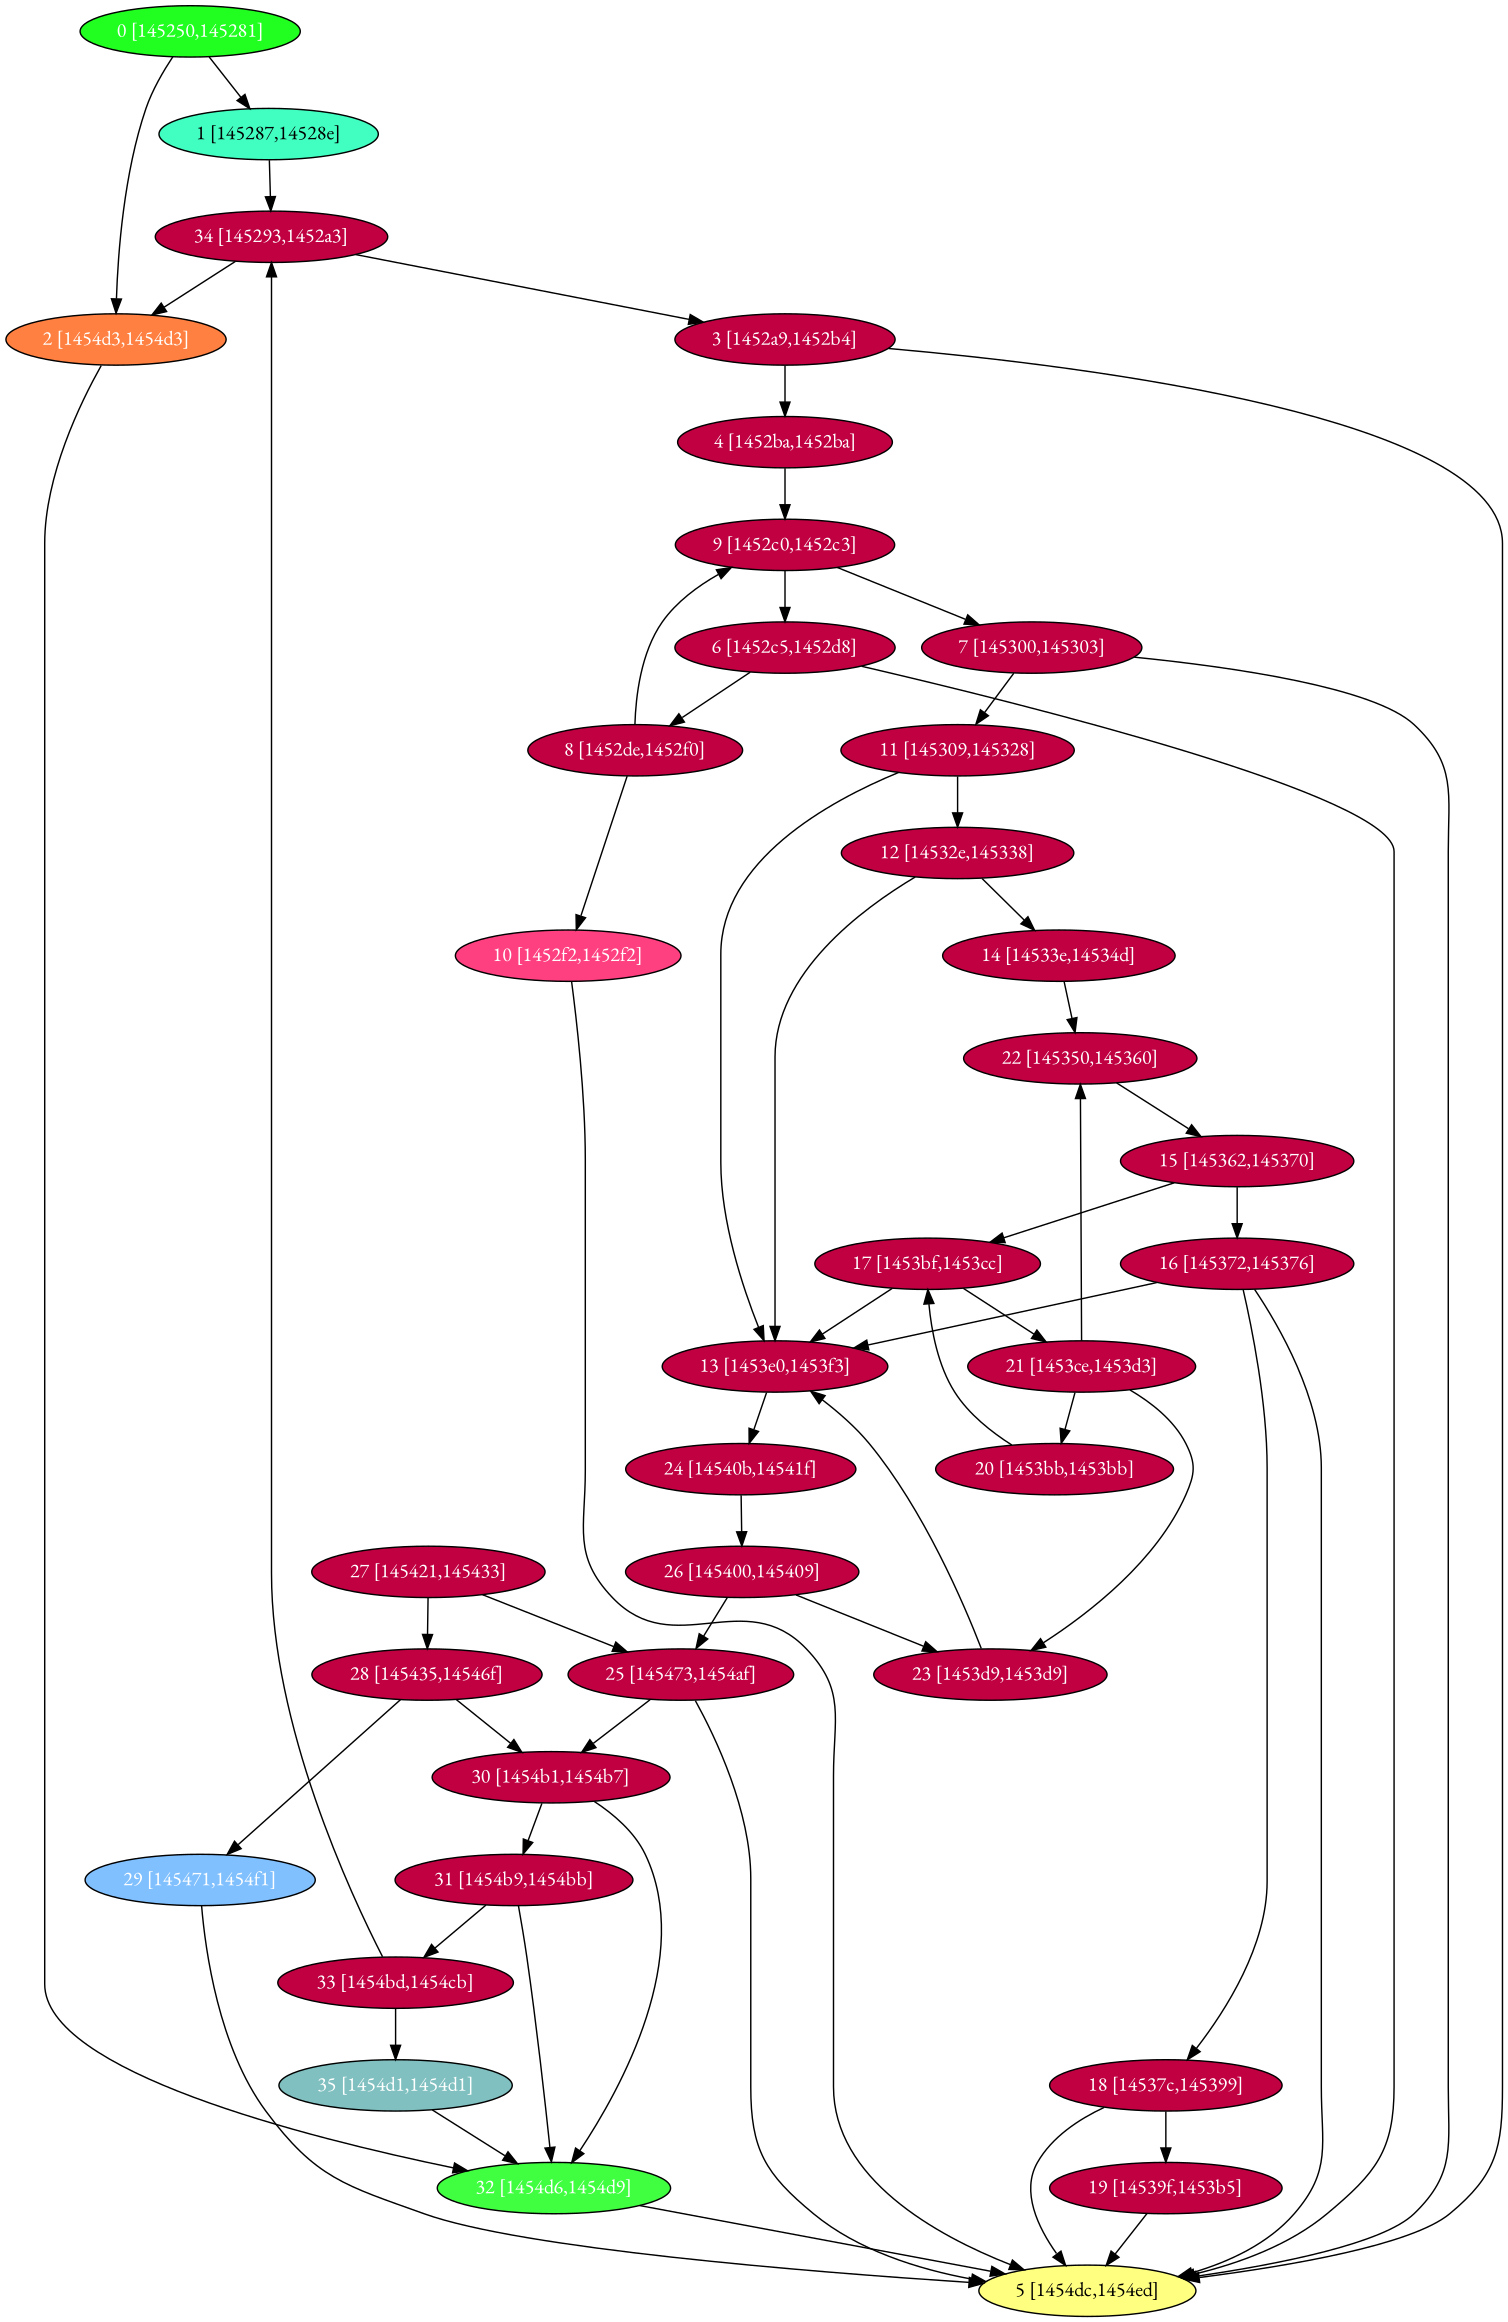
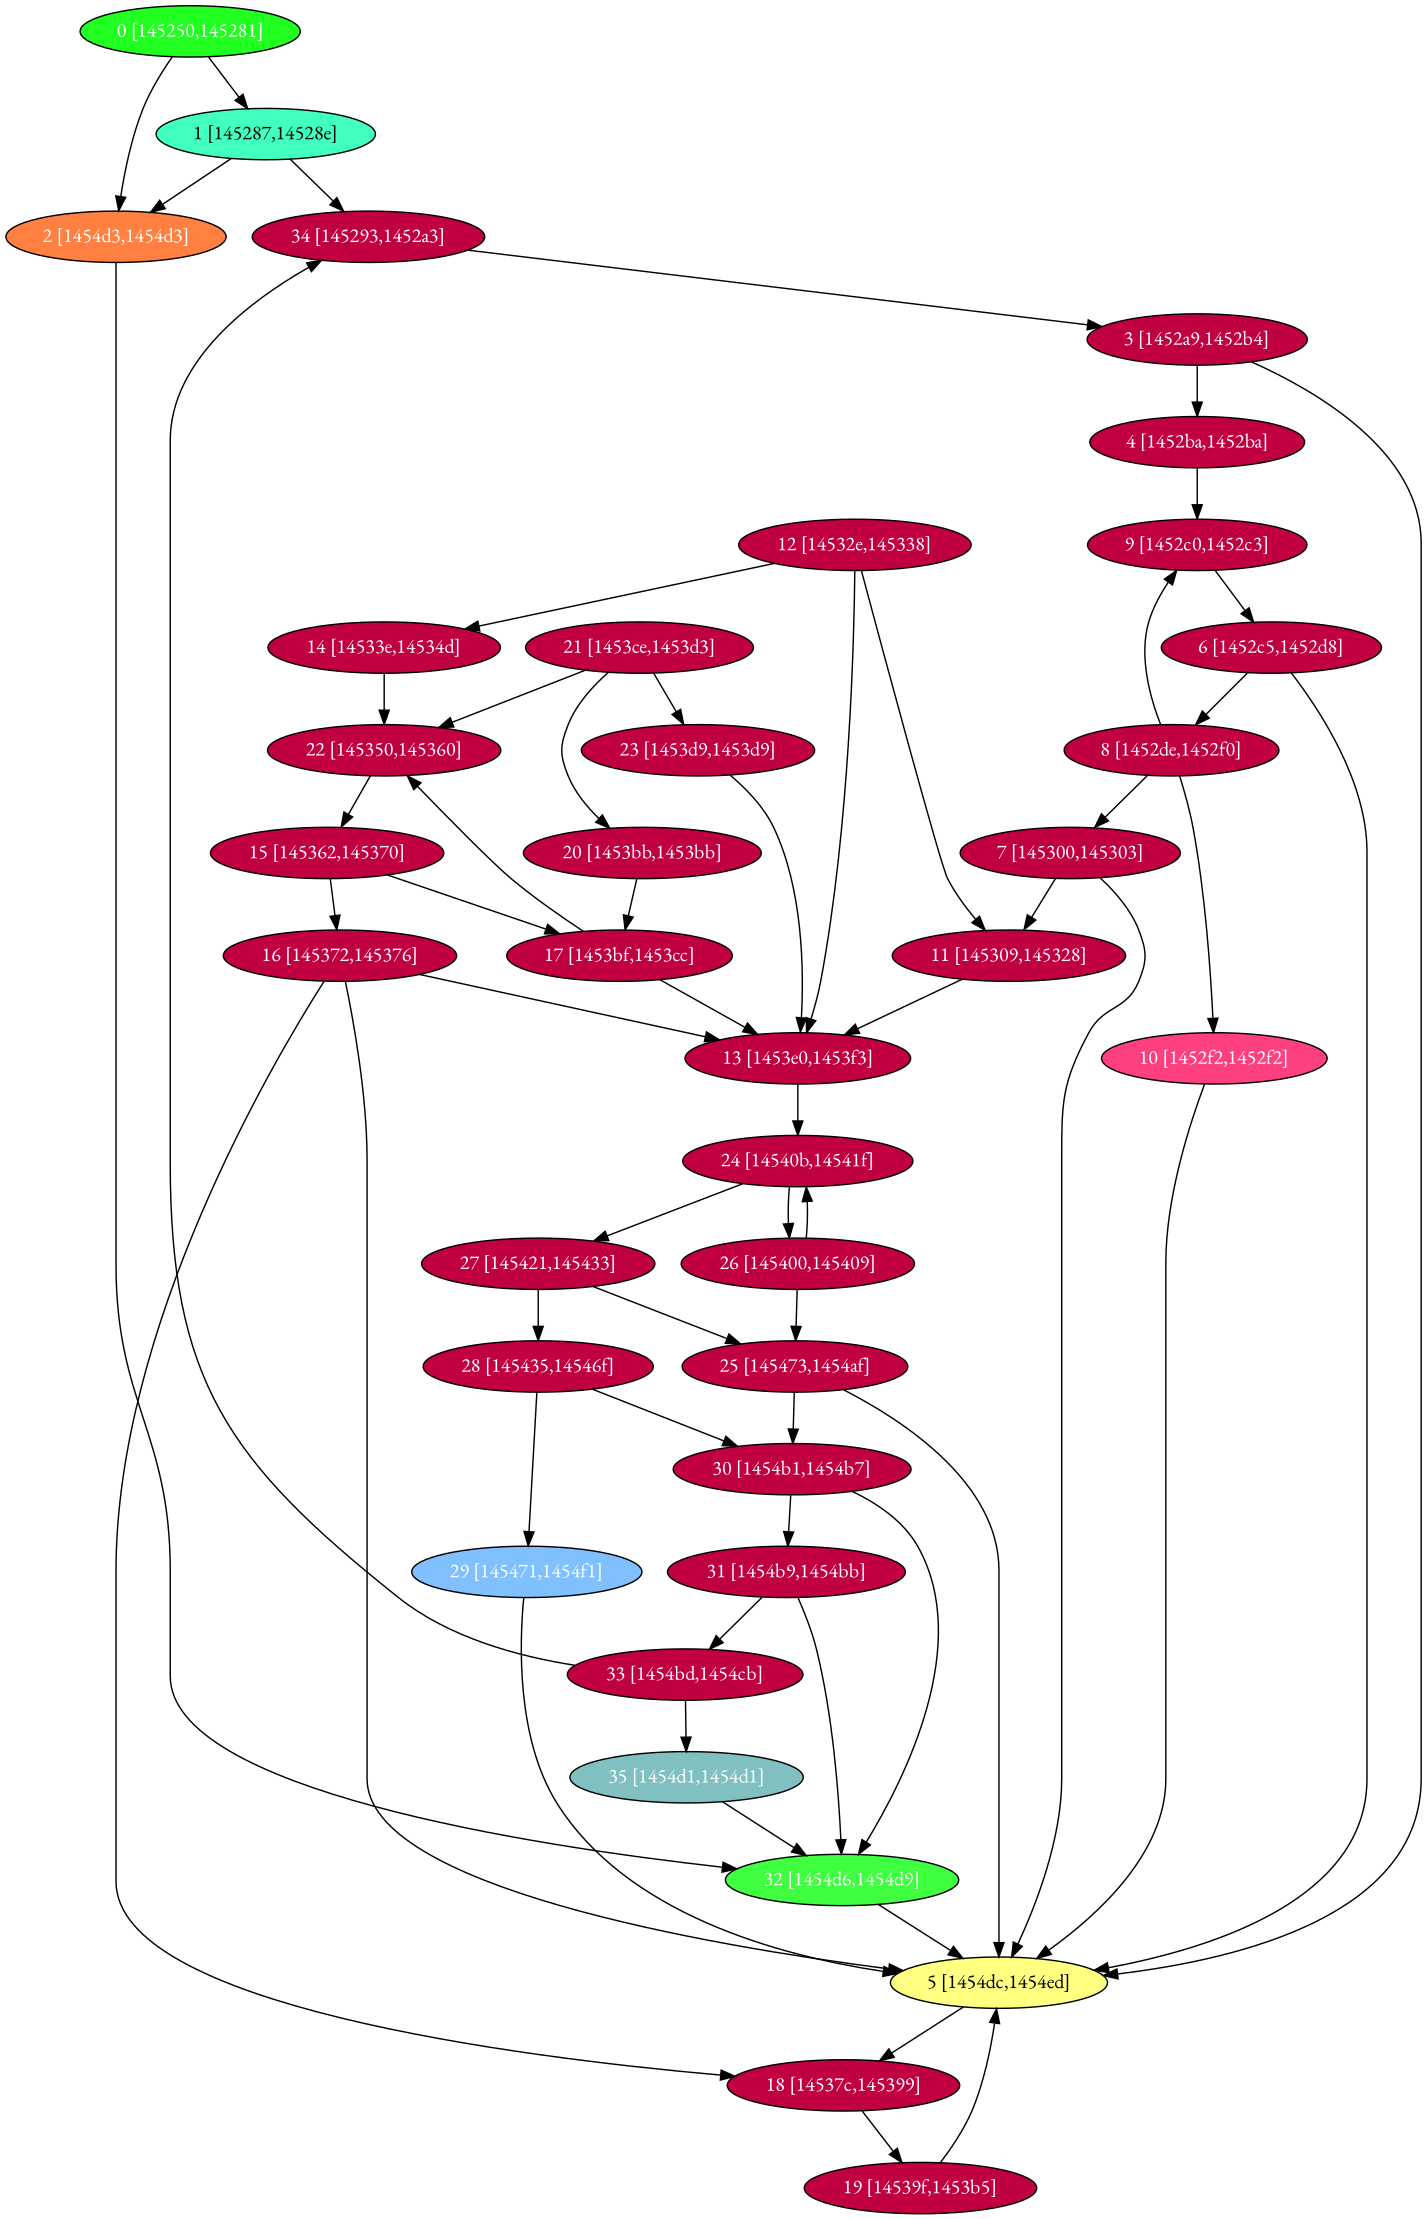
(200, 284) -> (197, 181)
(901, 593) -> (1126, 796)
(958, 795) -> (910, 749)
none -> (675, 1210)
(993, 1308) -> (495, 864)
(860, 1621) -> (807, 1220)
(1035, 2167) -> (928, 2030)
